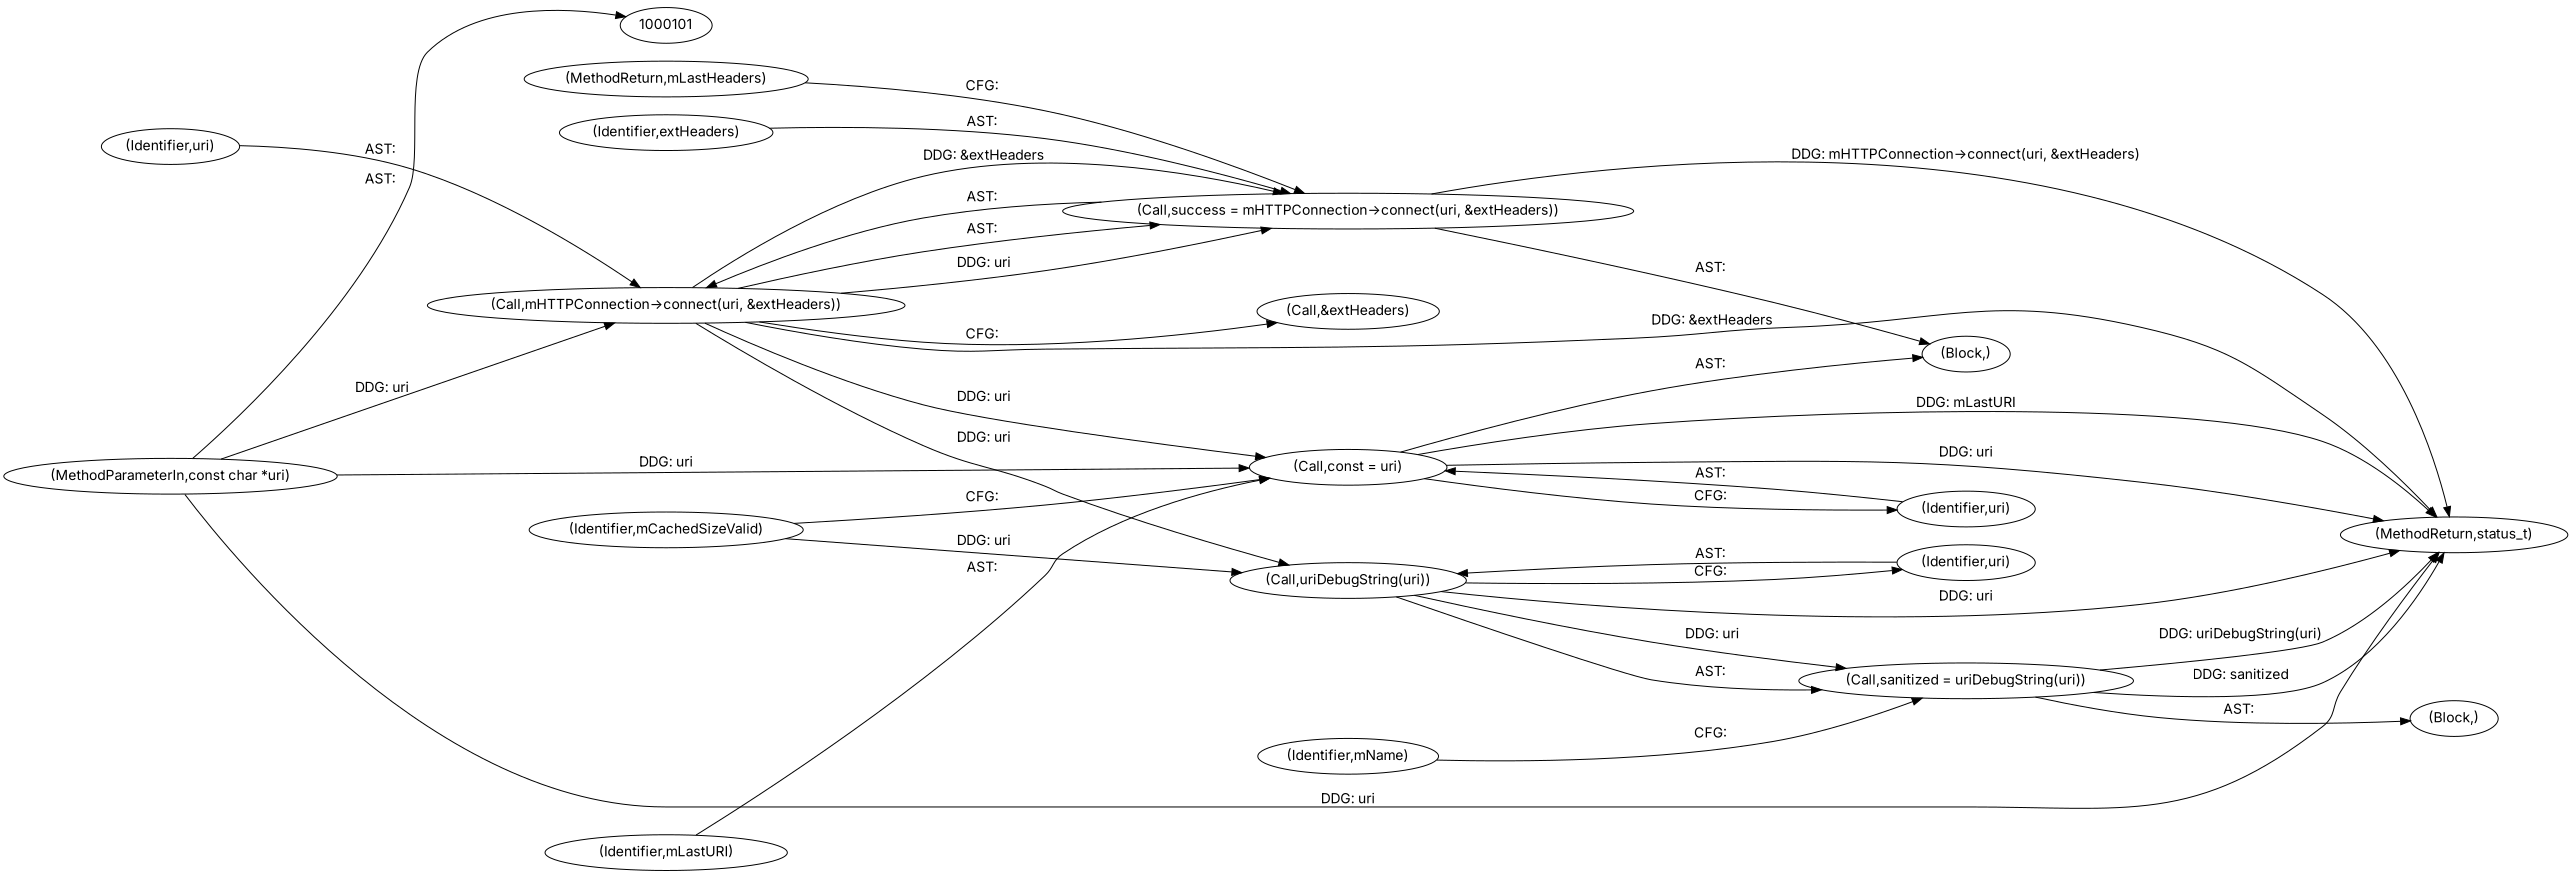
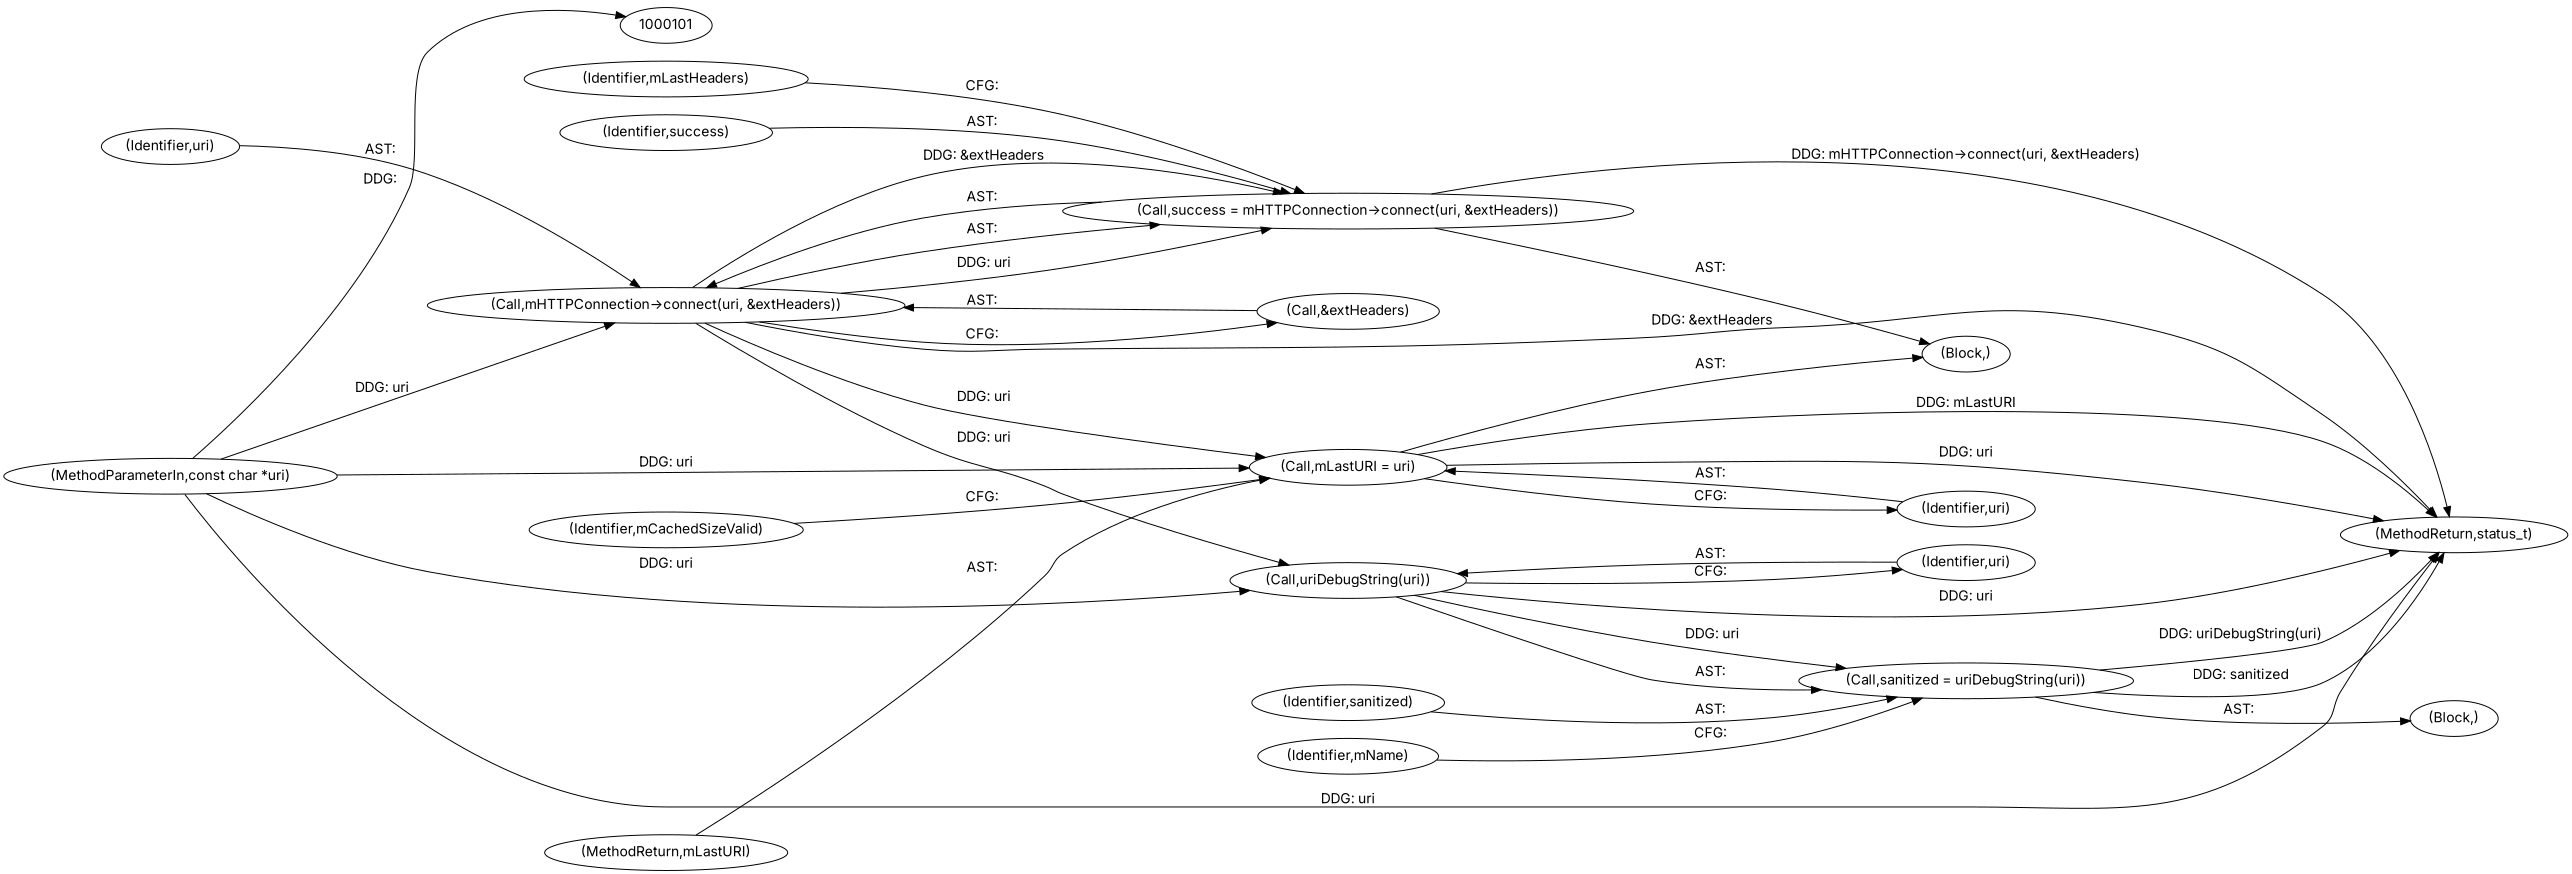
(666, 79) -> (666, 79)
(666, 133) -> (666, 133)
(382, 180) -> (382, 180)
none -> (1085, 309)
(1348, 467) -> (1348, 467)
(1009, 555) -> (715, 603)
none -> (1348, 703)
(666, 853) -> (666, 853)
